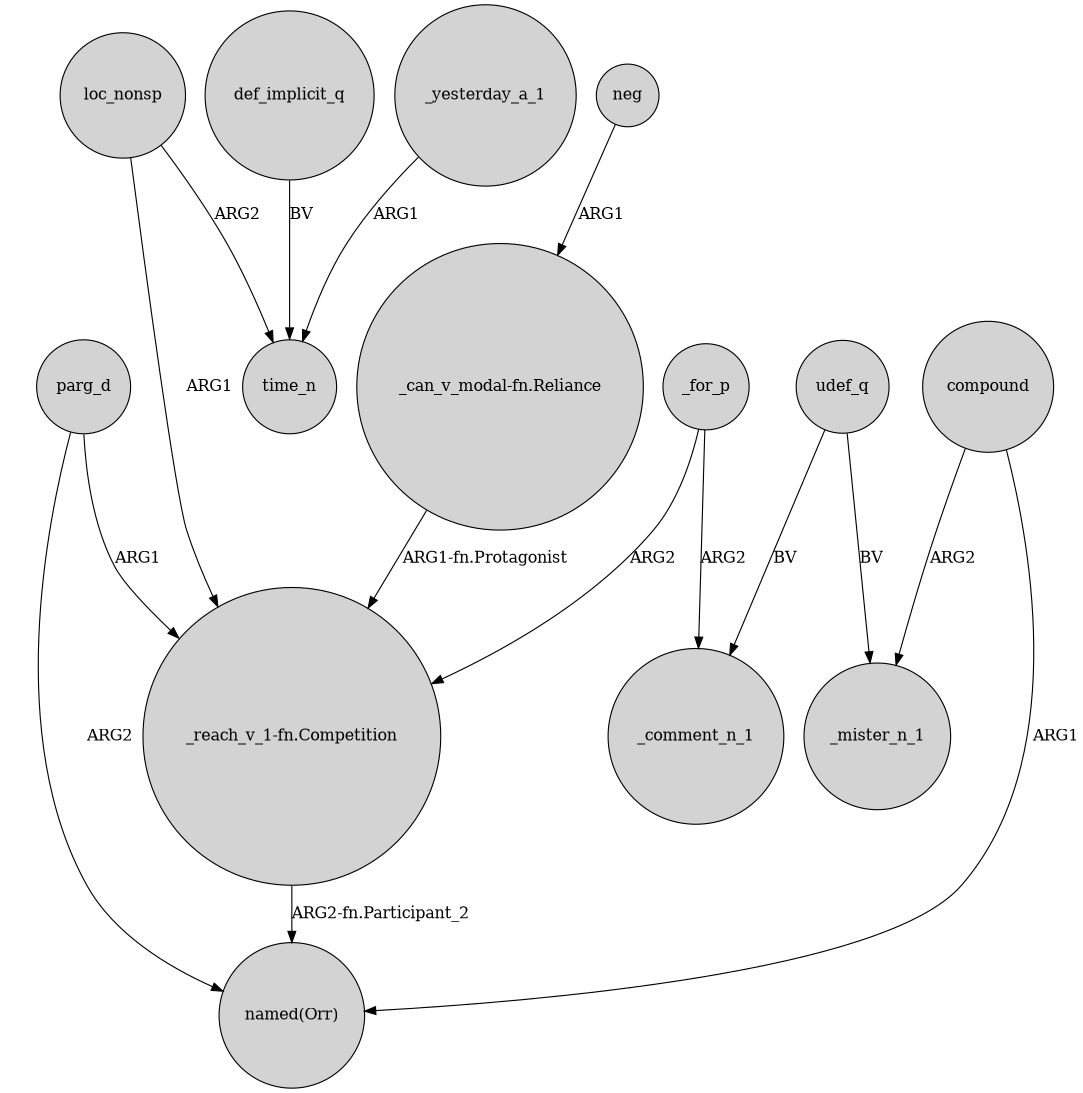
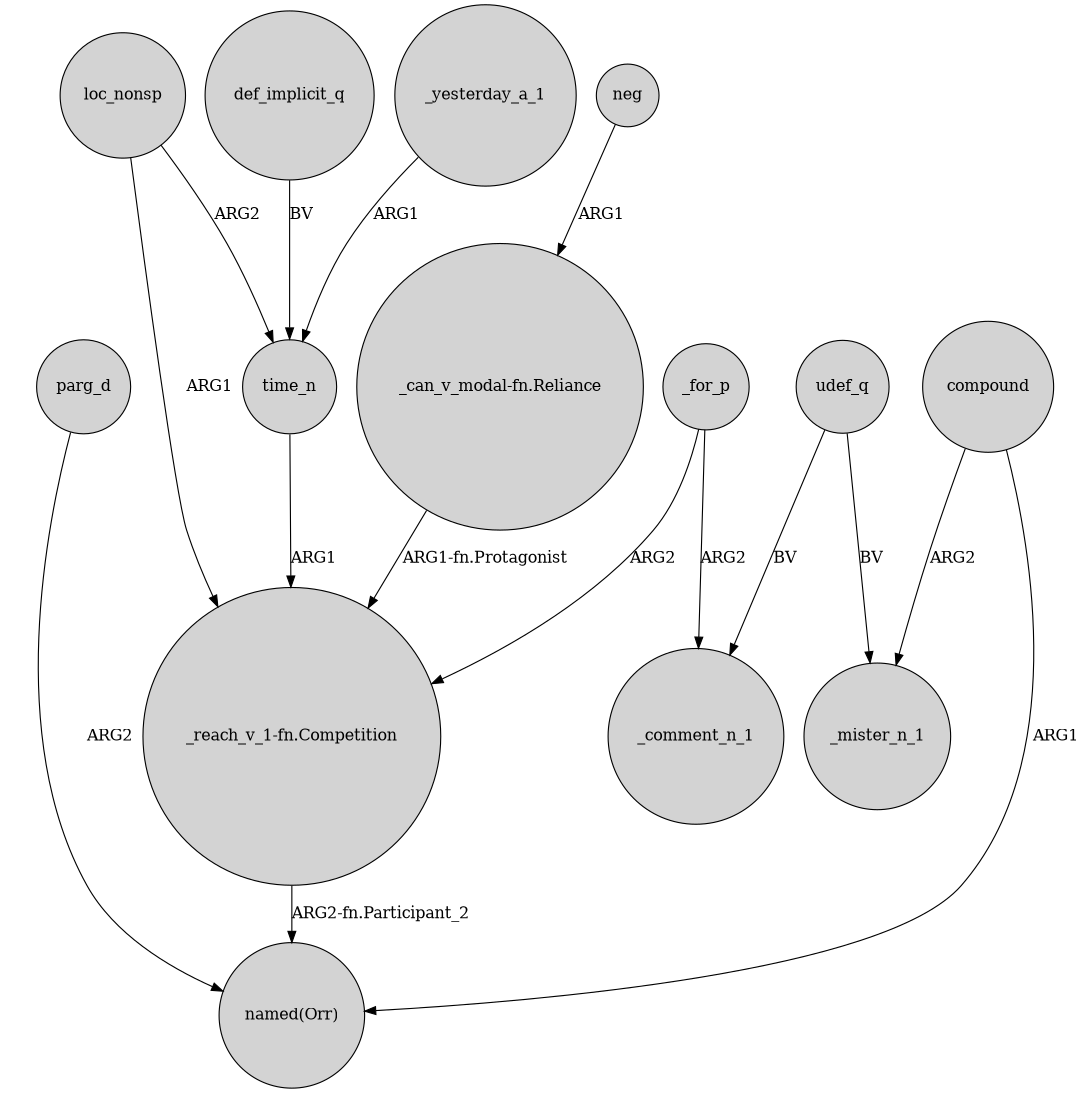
(104, 543) -> (290, 505)
